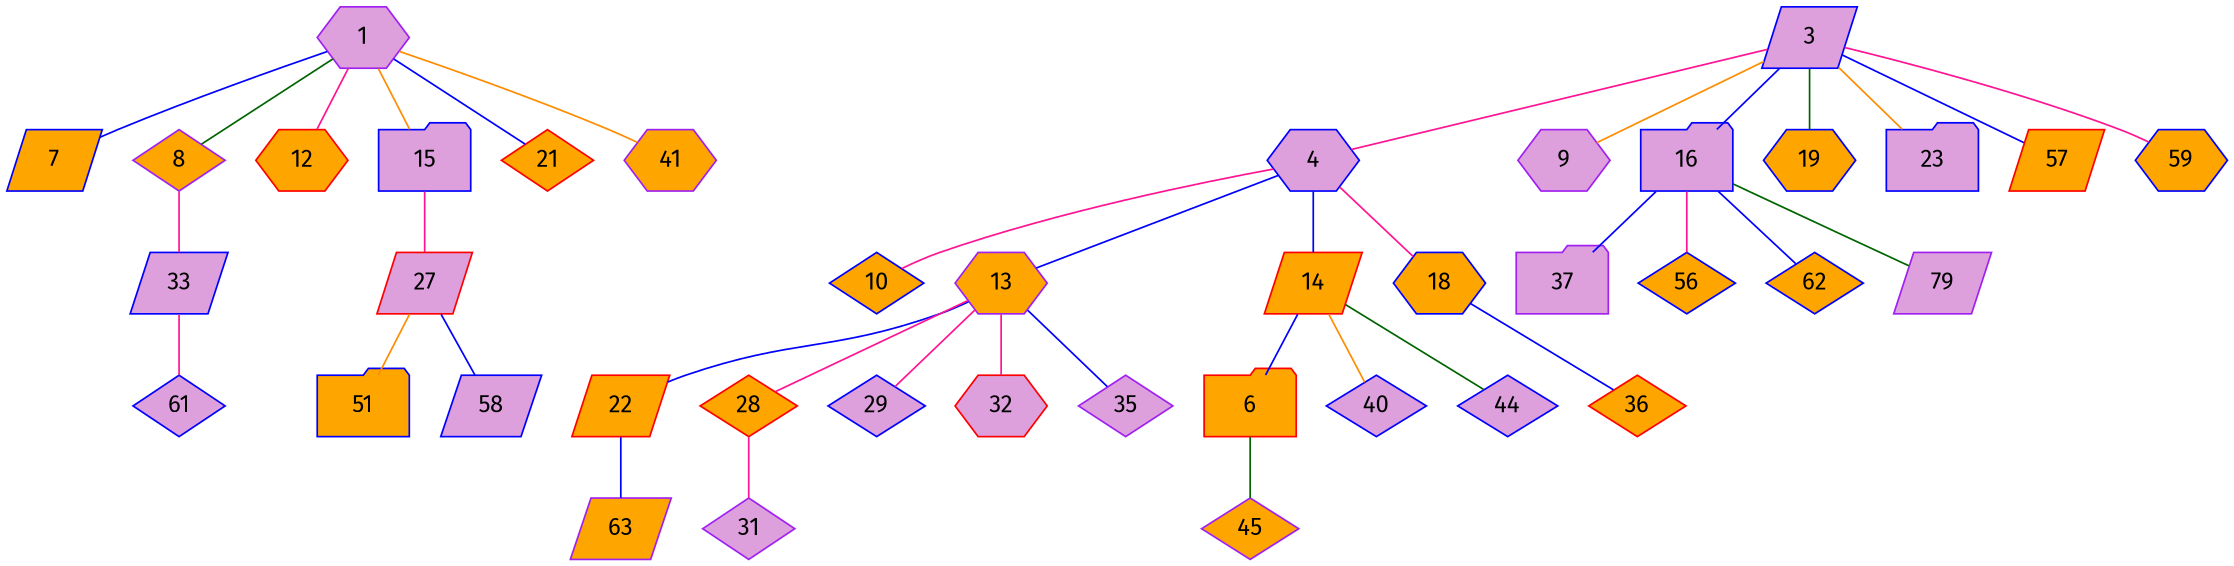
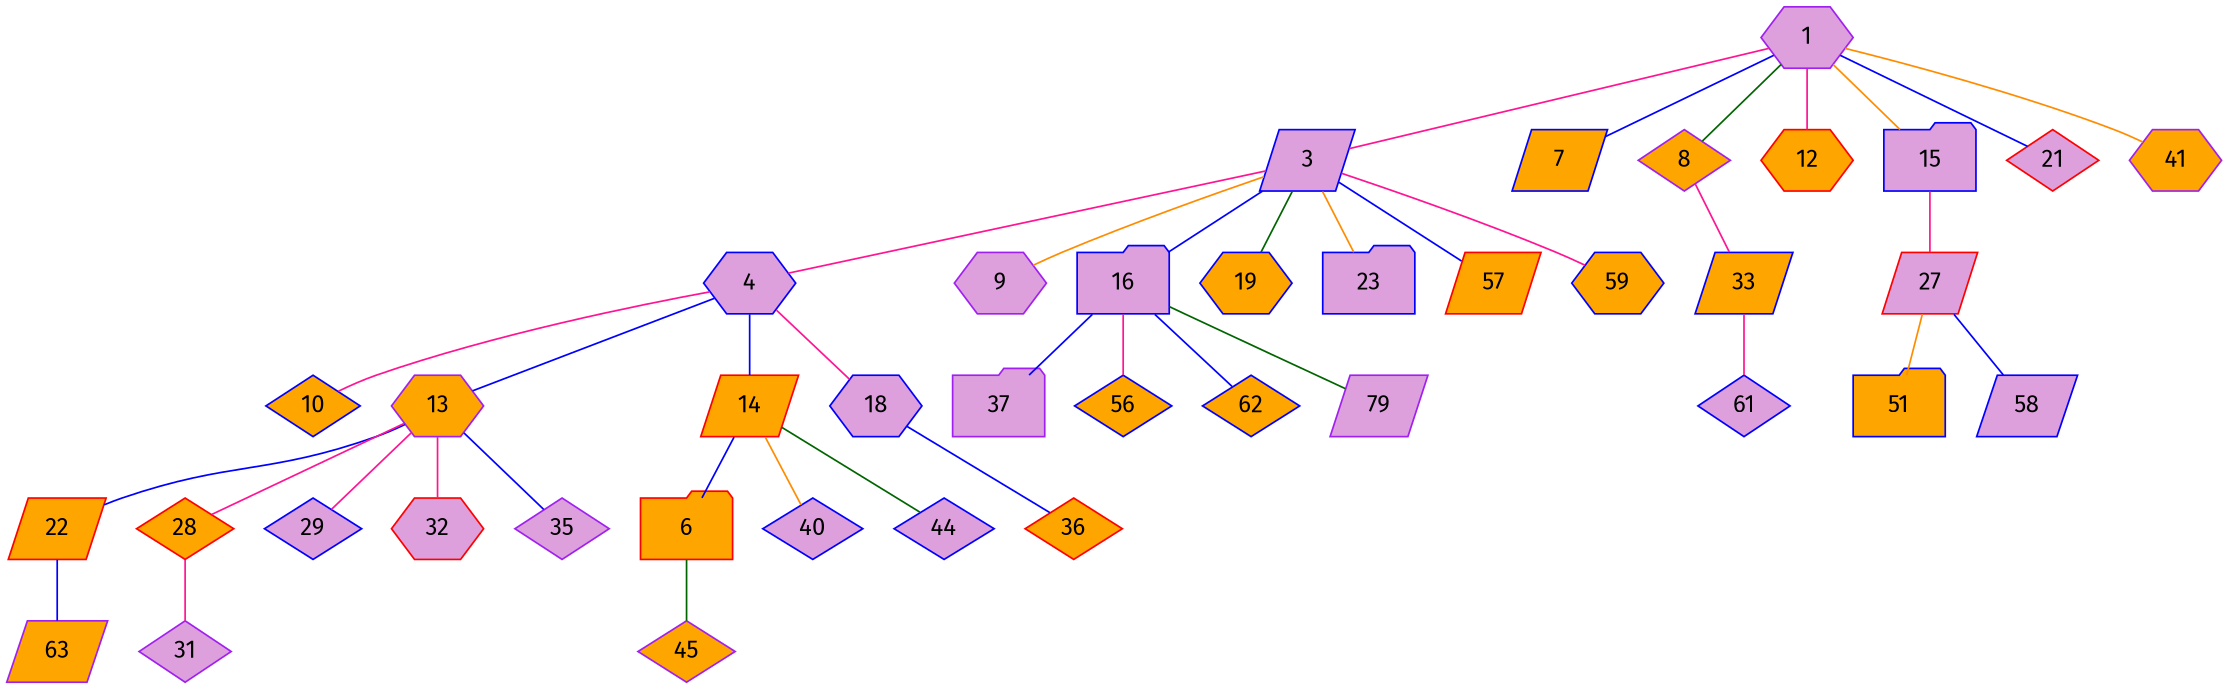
none -> (1559, 98)
(547, 160) -> (2053, 160)
(179, 283) -> (1744, 283)
(1439, 283) -> (876, 406)
